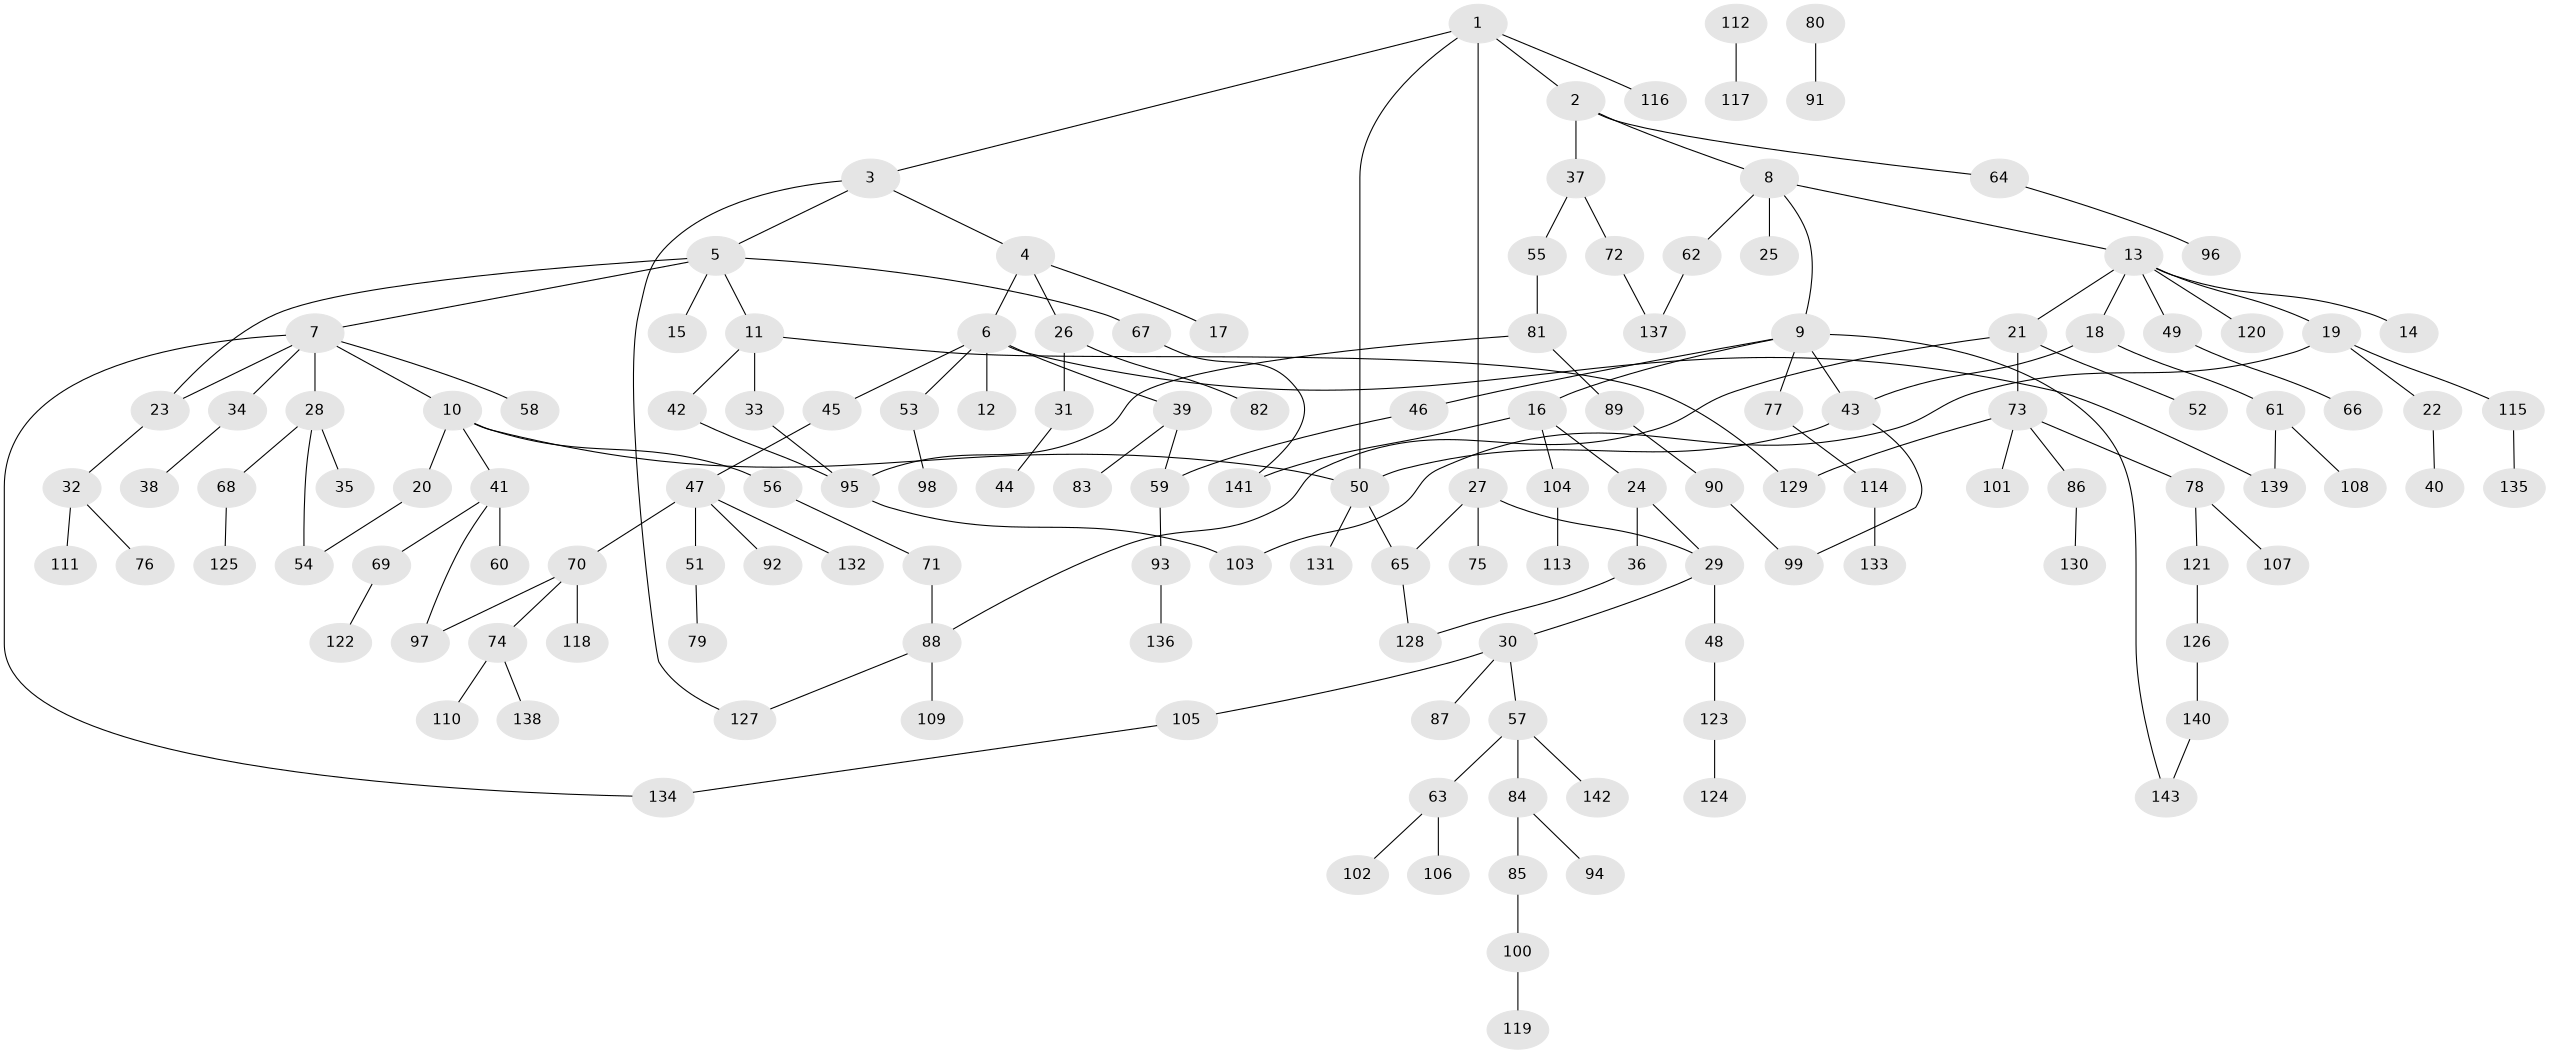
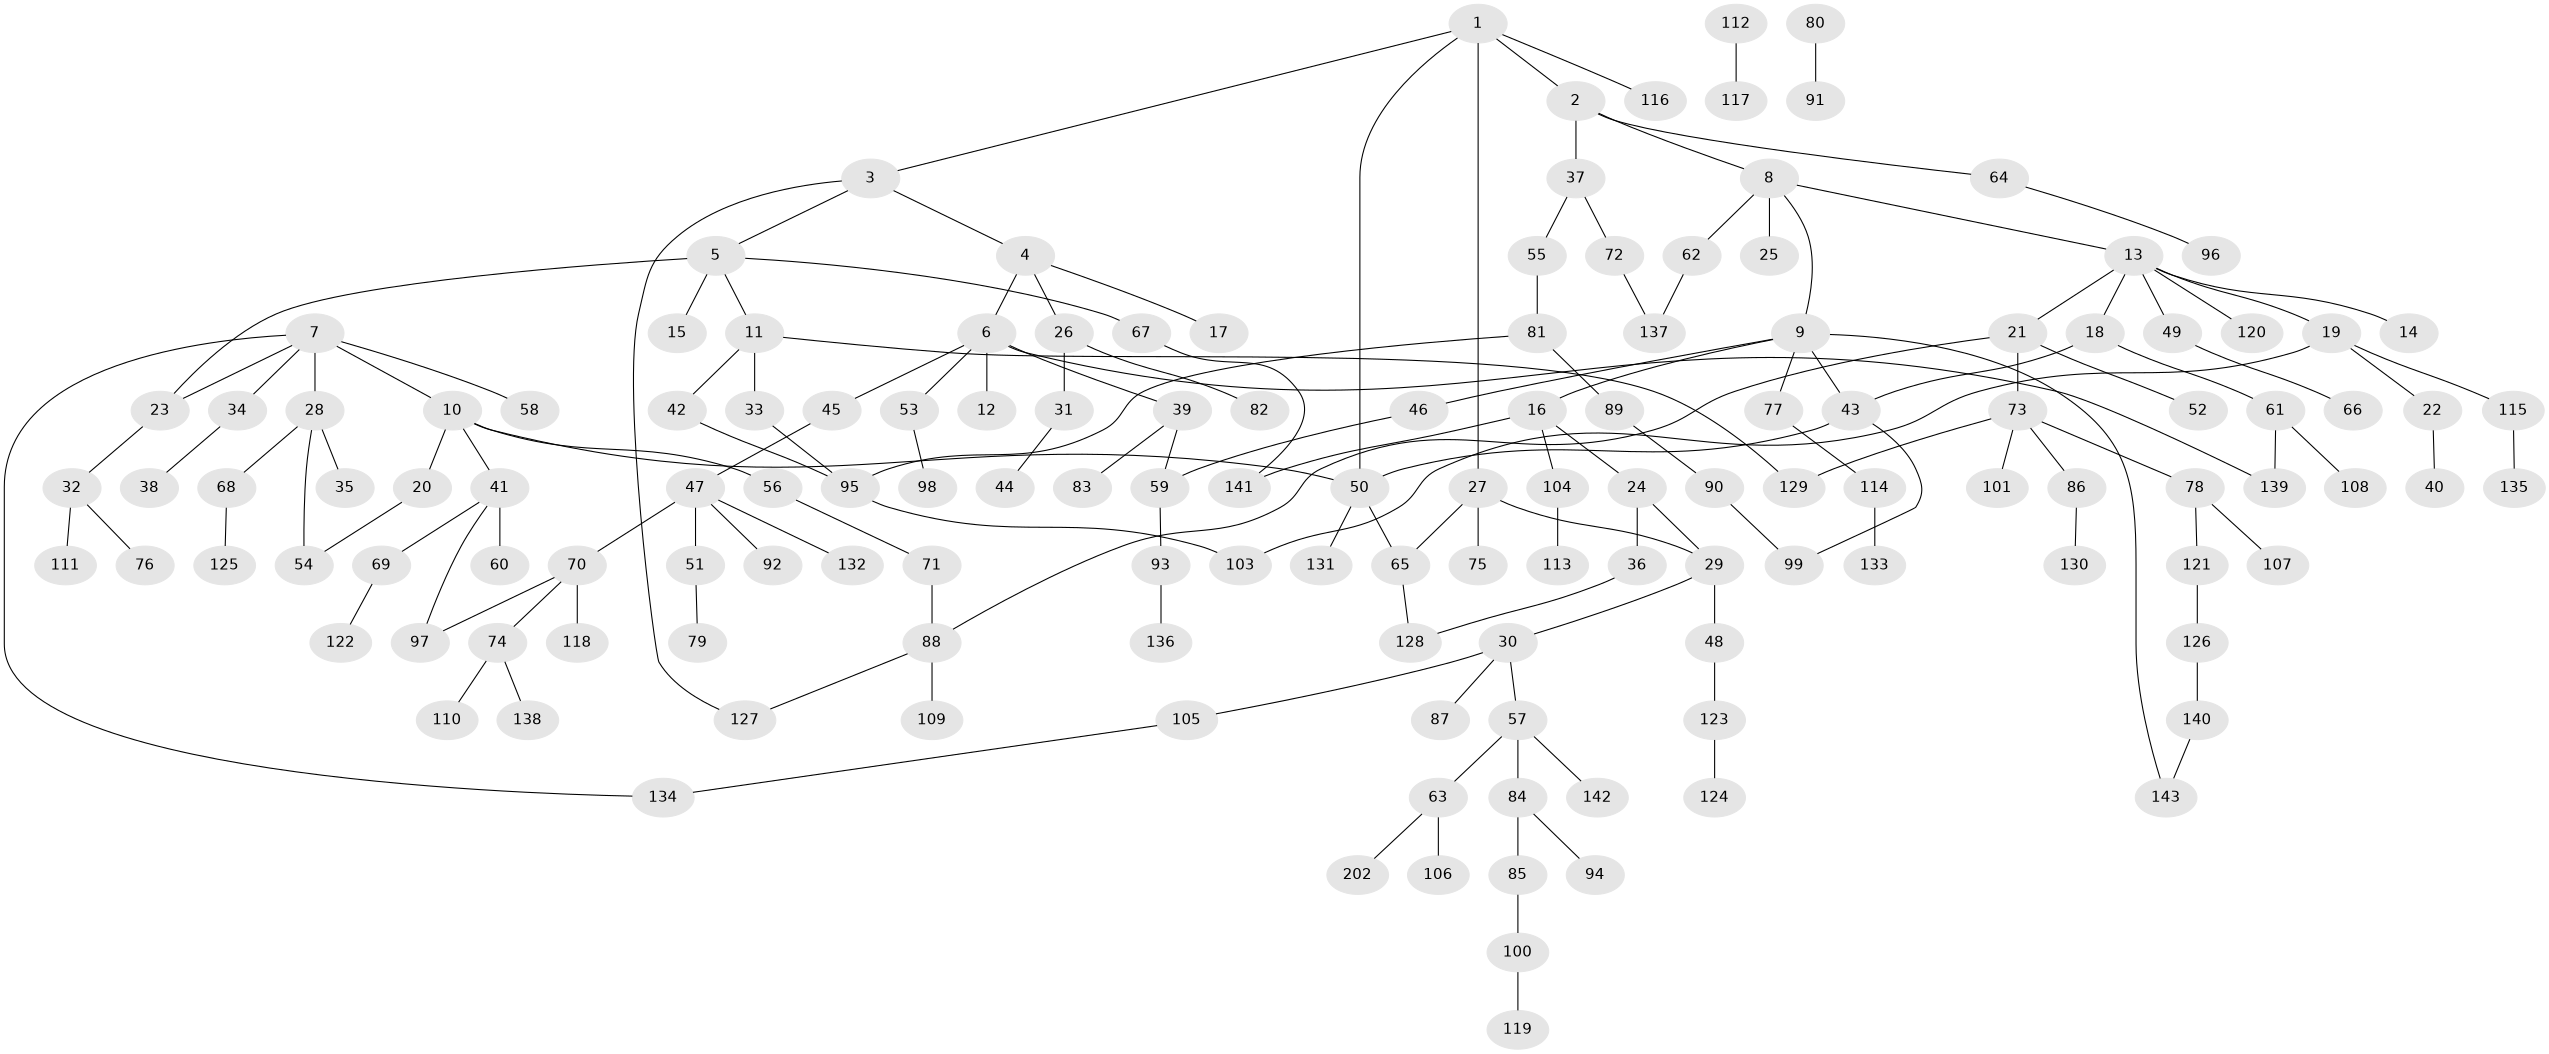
(516, 295) -> none
(1358, 875) -> (1358, 875)
